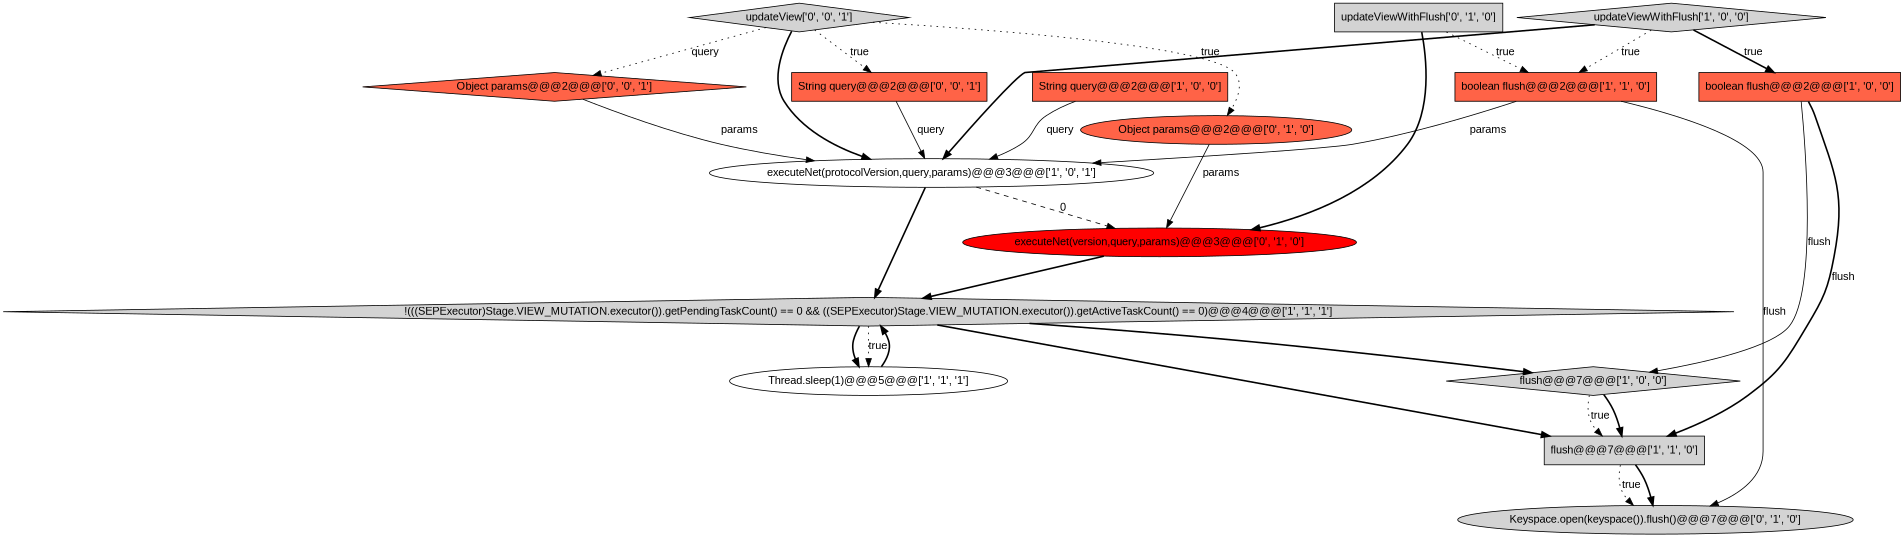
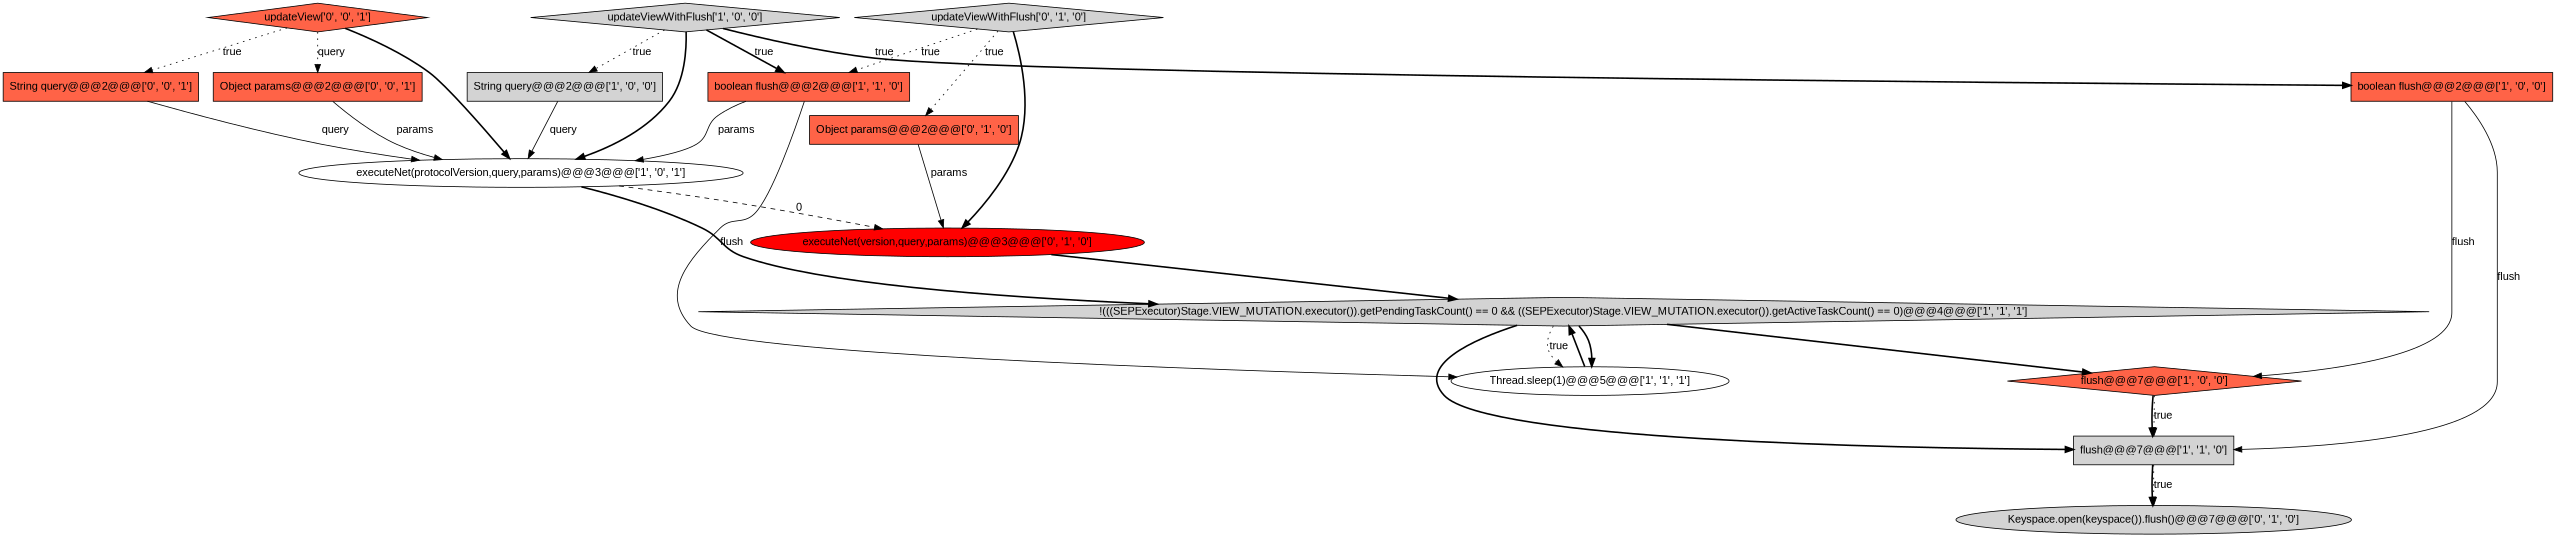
(799, 18) -> (318, 18)
(1419, 18) -> (1009, 18)
(1075, 39) -> (965, 70)
none -> (630, 49)
(1619, 49) -> (742, 49)
(554, 87) -> (318, 87)
(1130, 87) -> (565, 87)
(1216, 130) -> (914, 130)
(1763, 266) -> (930, 356)
(1822, 299) -> (2497, 376)
(1593, 381) -> (2154, 381)
